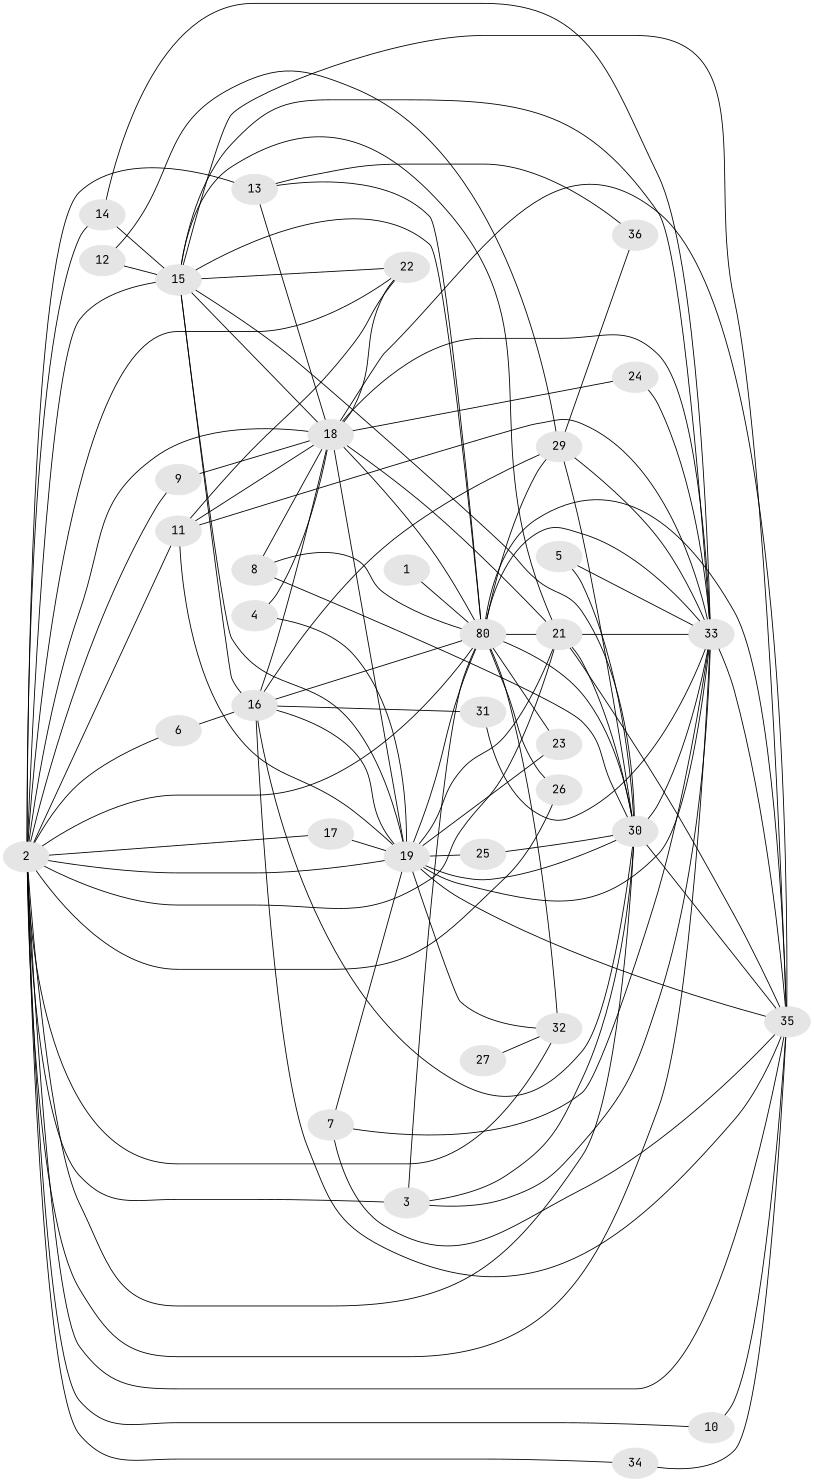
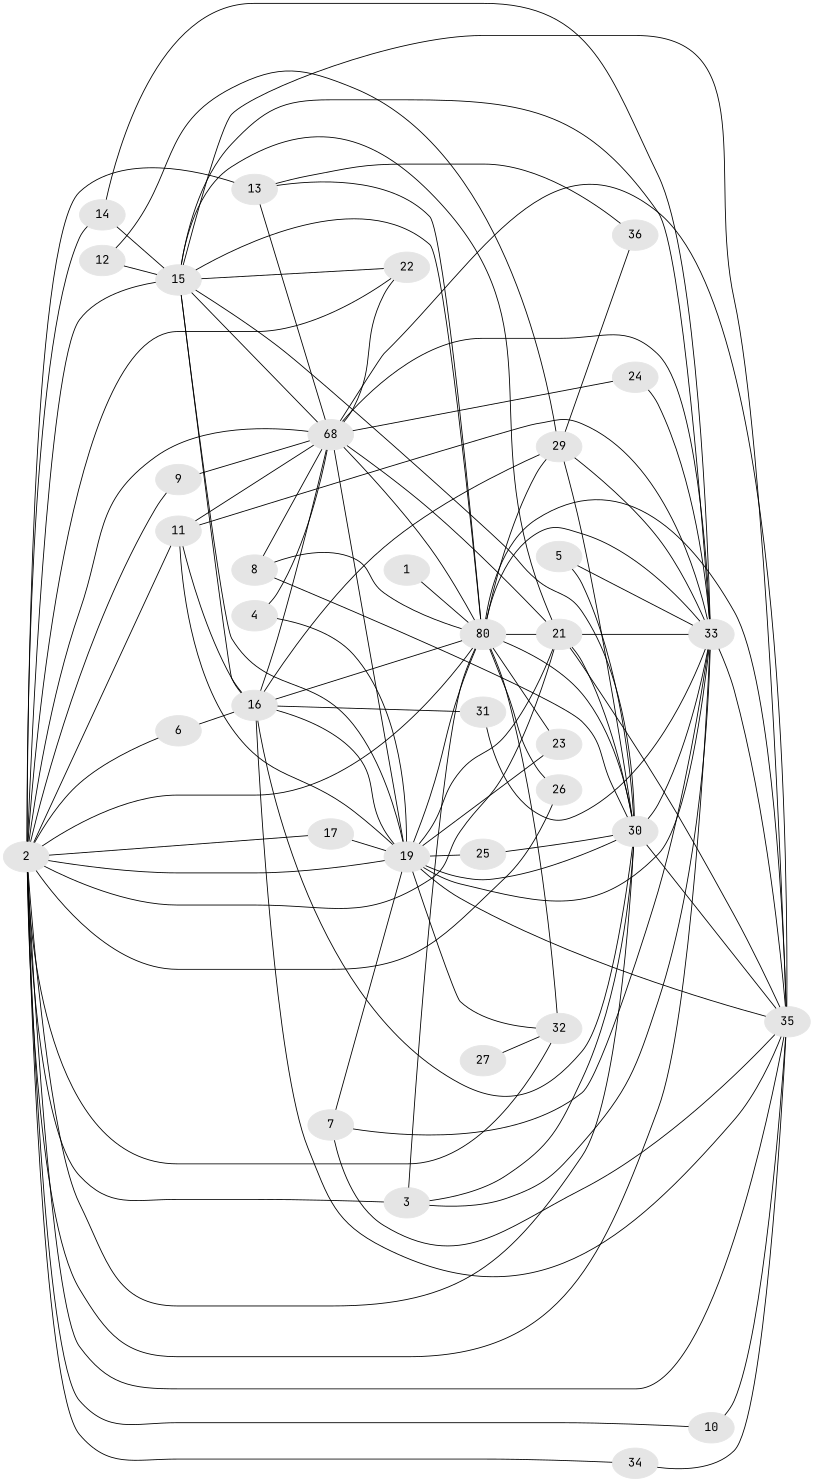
(293, 410) -> (206, 622)
(331, 435) -> (331, 435)
